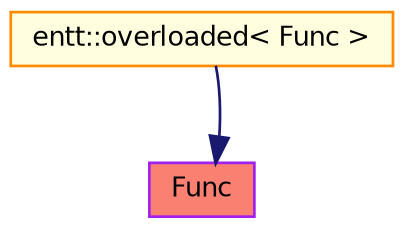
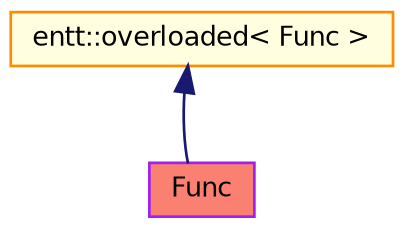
(220, 101) -> (184, 128)
